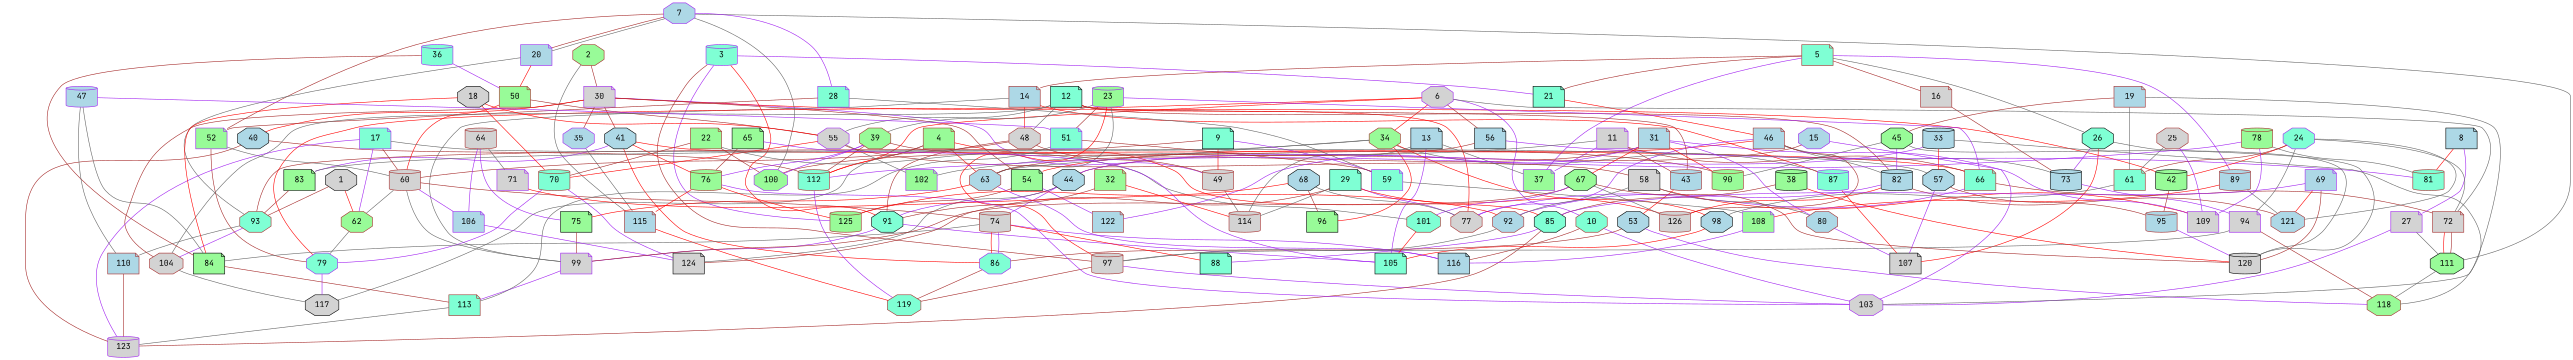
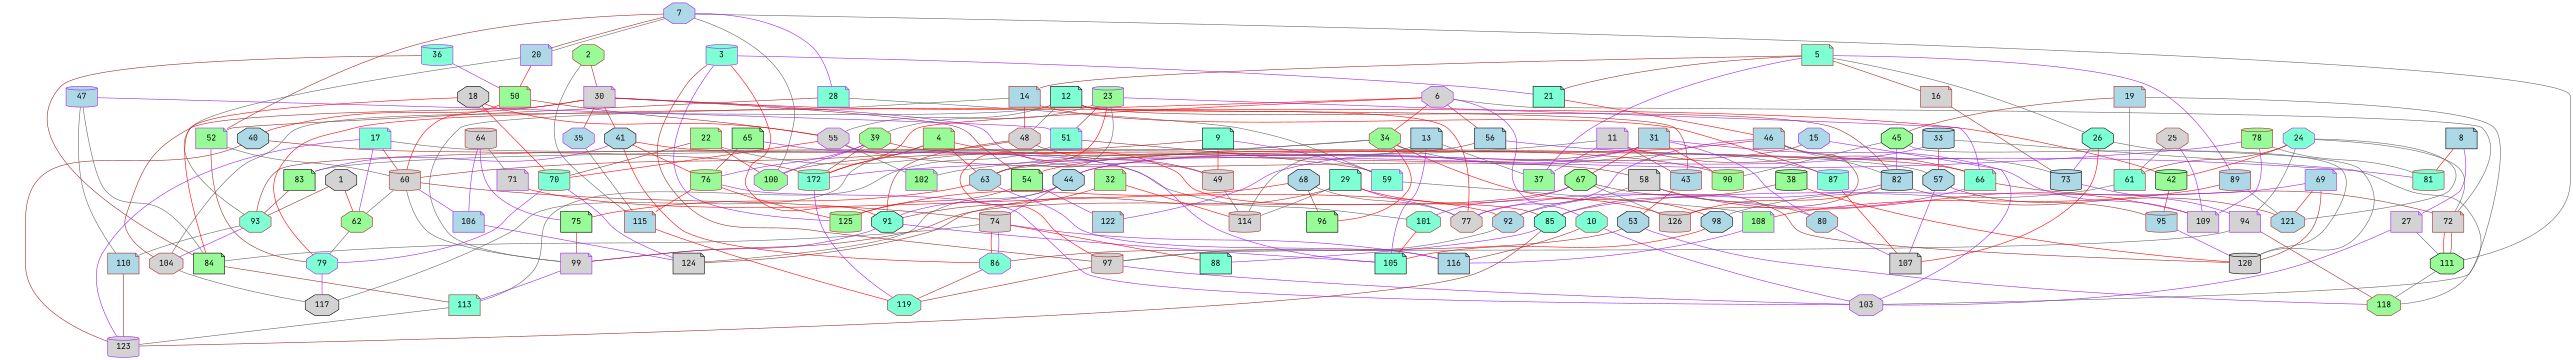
(814, 180) -> (814, 180)
